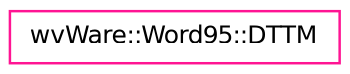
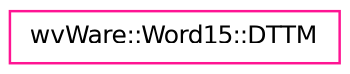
(175, 37) -> (175, 37)
